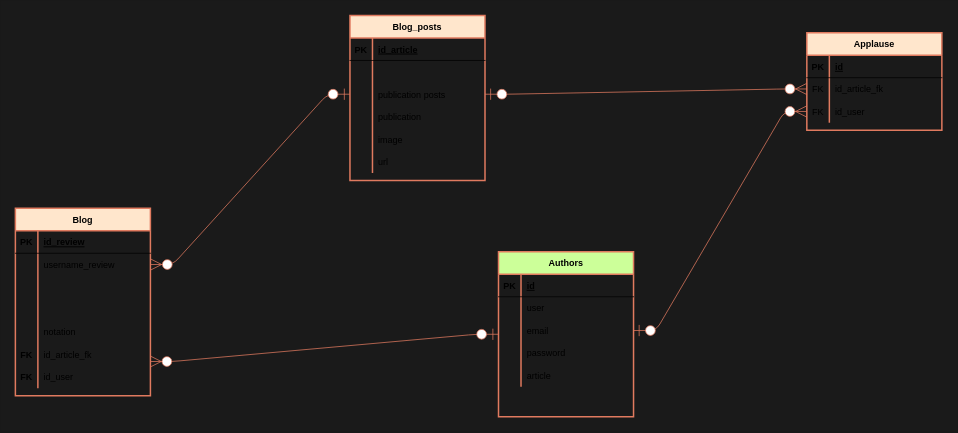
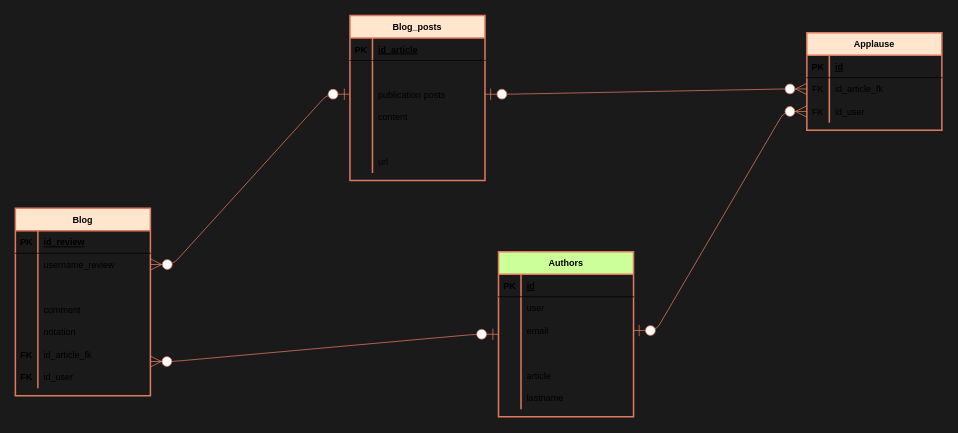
(402, 117) -> (396, 117)
(429, 139) -> none
none -> (94, 309)
(577, 353) -> none
none -> (577, 398)
